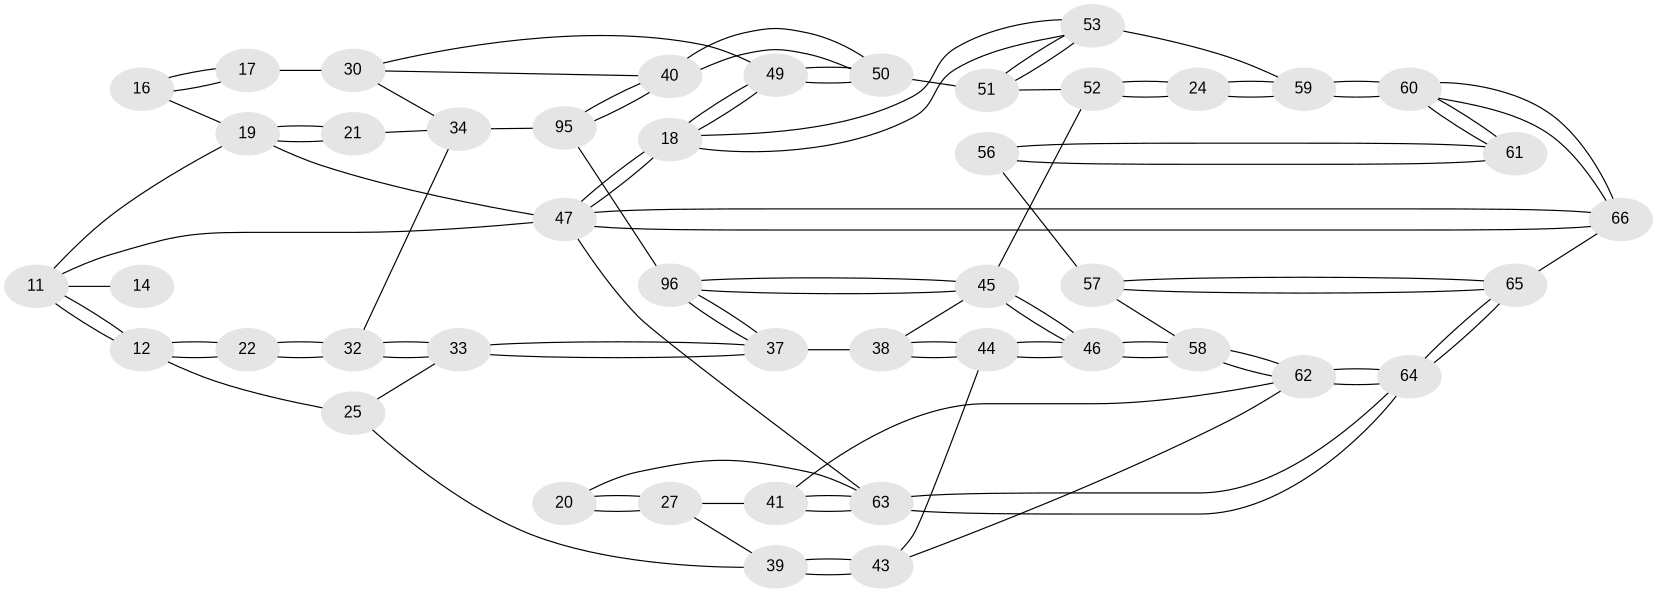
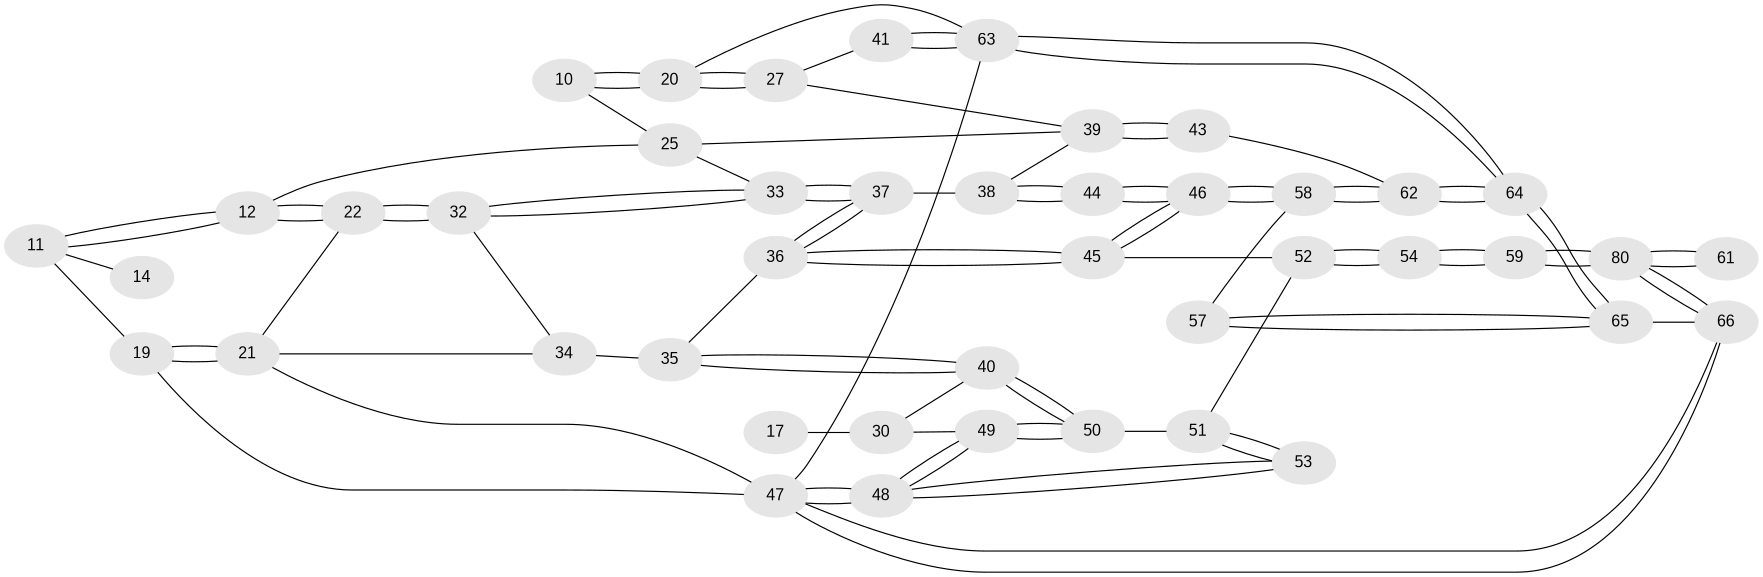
(1202, 49) -> none
none -> (565, 80)
(142, 89) -> none
(1198, 89) -> (1410, 258)
(1410, 89) -> (1621, 259)
(406, 100) -> none
(565, 128) -> (670, 360)
(670, 140) -> (881, 496)
(987, 154) -> none
(295, 232) -> (512, 424)
none -> (301, 283)
(670, 285) -> (776, 258)
(934, 318) -> (1040, 162)
(1025, 404) -> none
(944, 462) -> none
